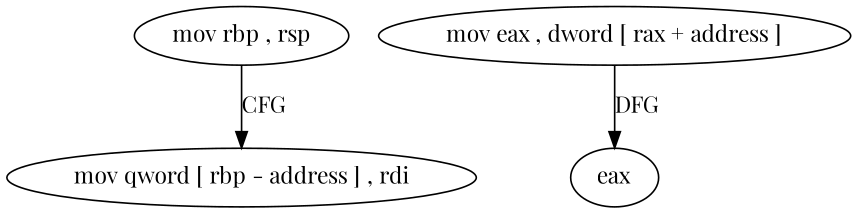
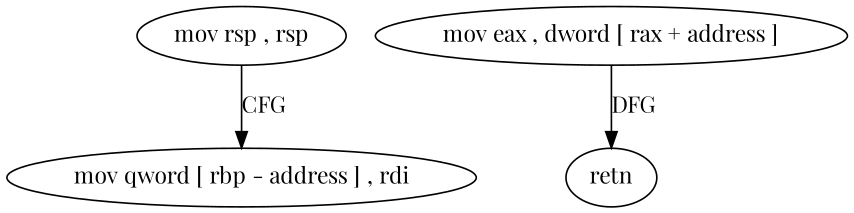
(242, 36) -> (242, 36)
(615, 178) -> (611, 178)
